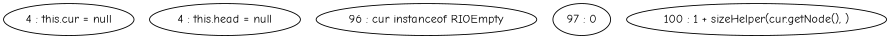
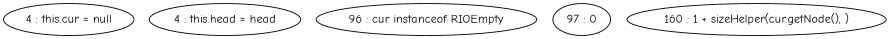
(225, 20) -> (225, 20)
(757, 20) -> (757, 20)
